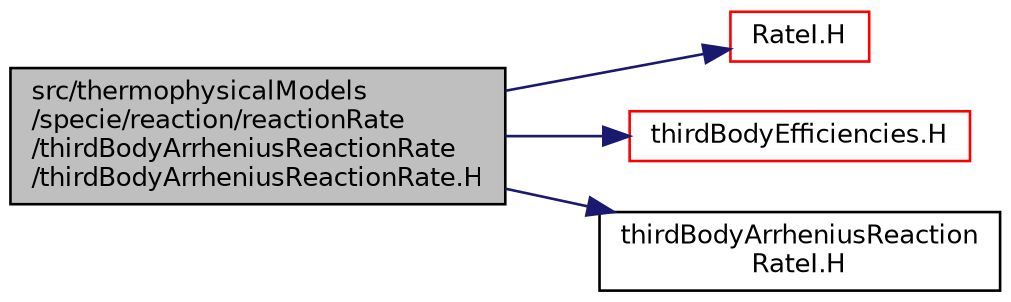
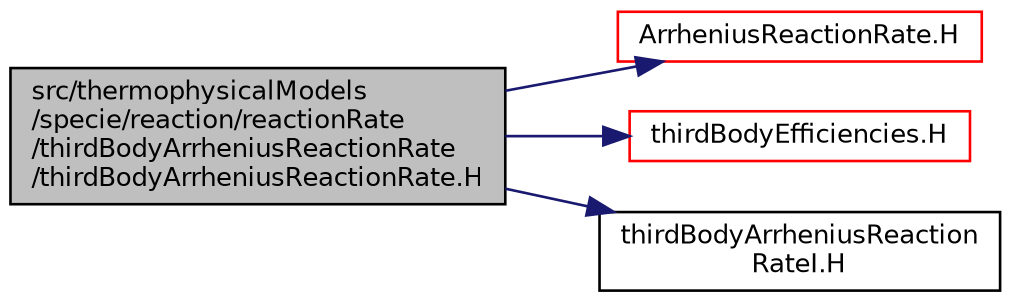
(800, 37) -> (800, 37)
